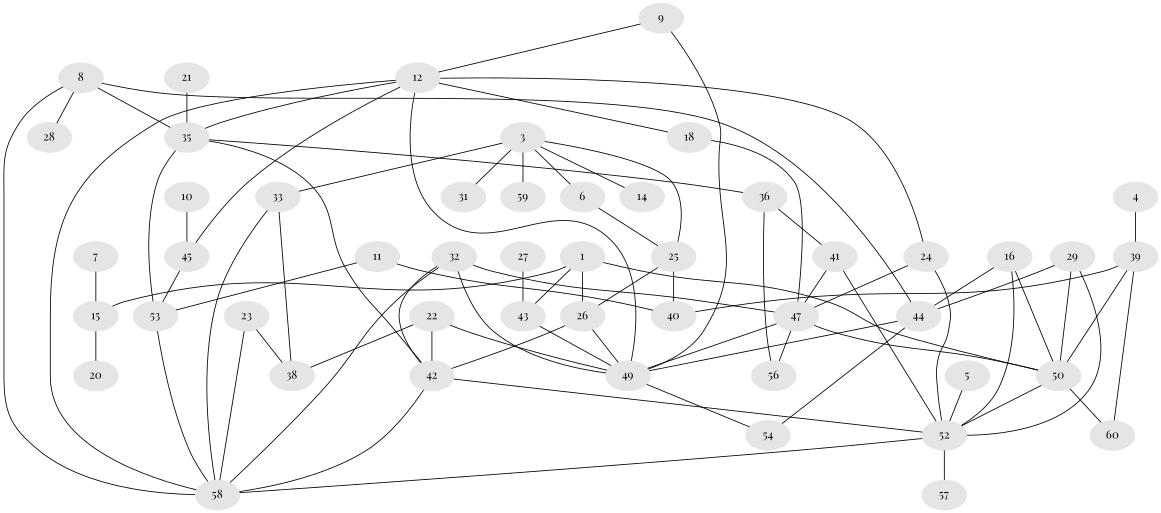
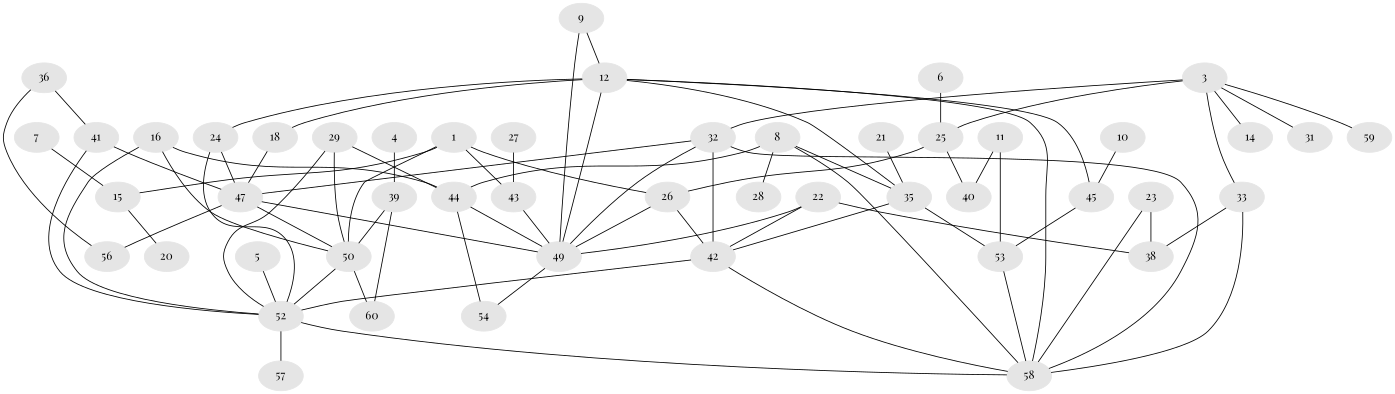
(477, 162) -> none
(548, 163) -> (956, 96)
(918, 293) -> none
